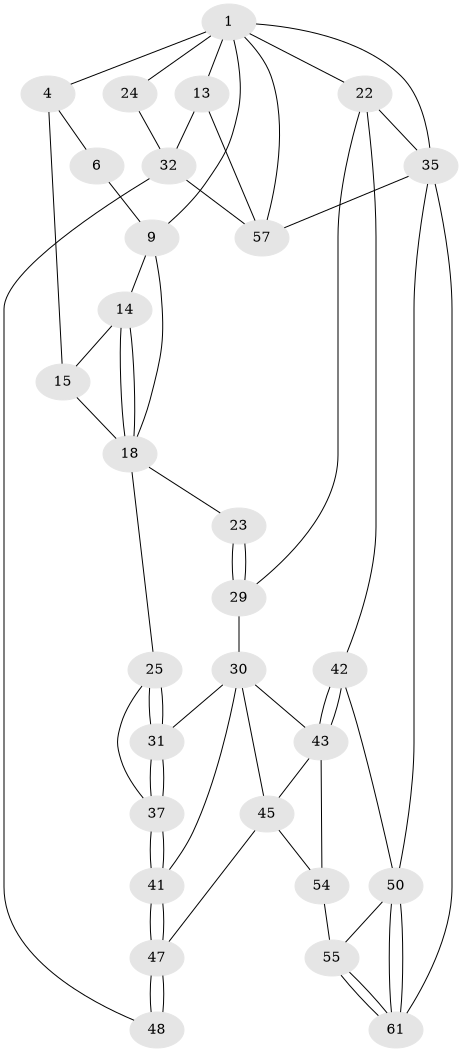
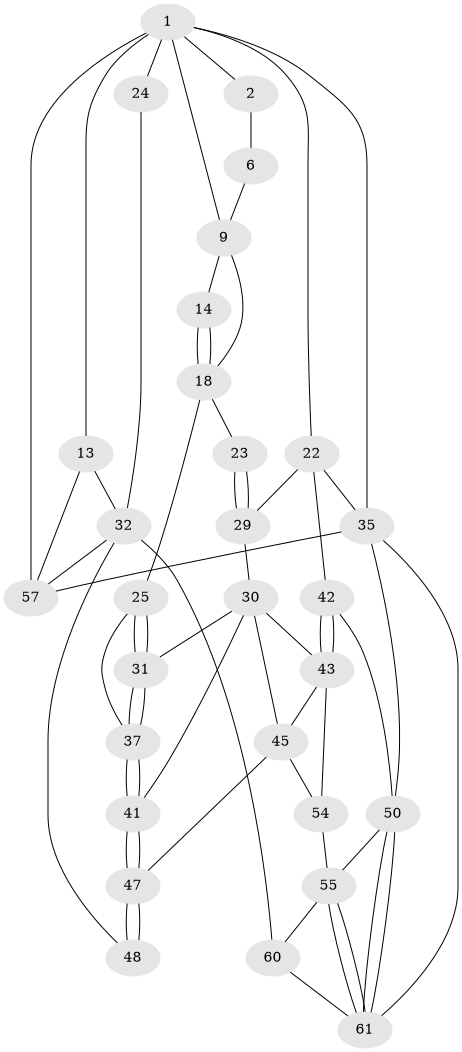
(48, 94) -> (251, 94)
(63, 382) -> none
none -> (273, 958)
